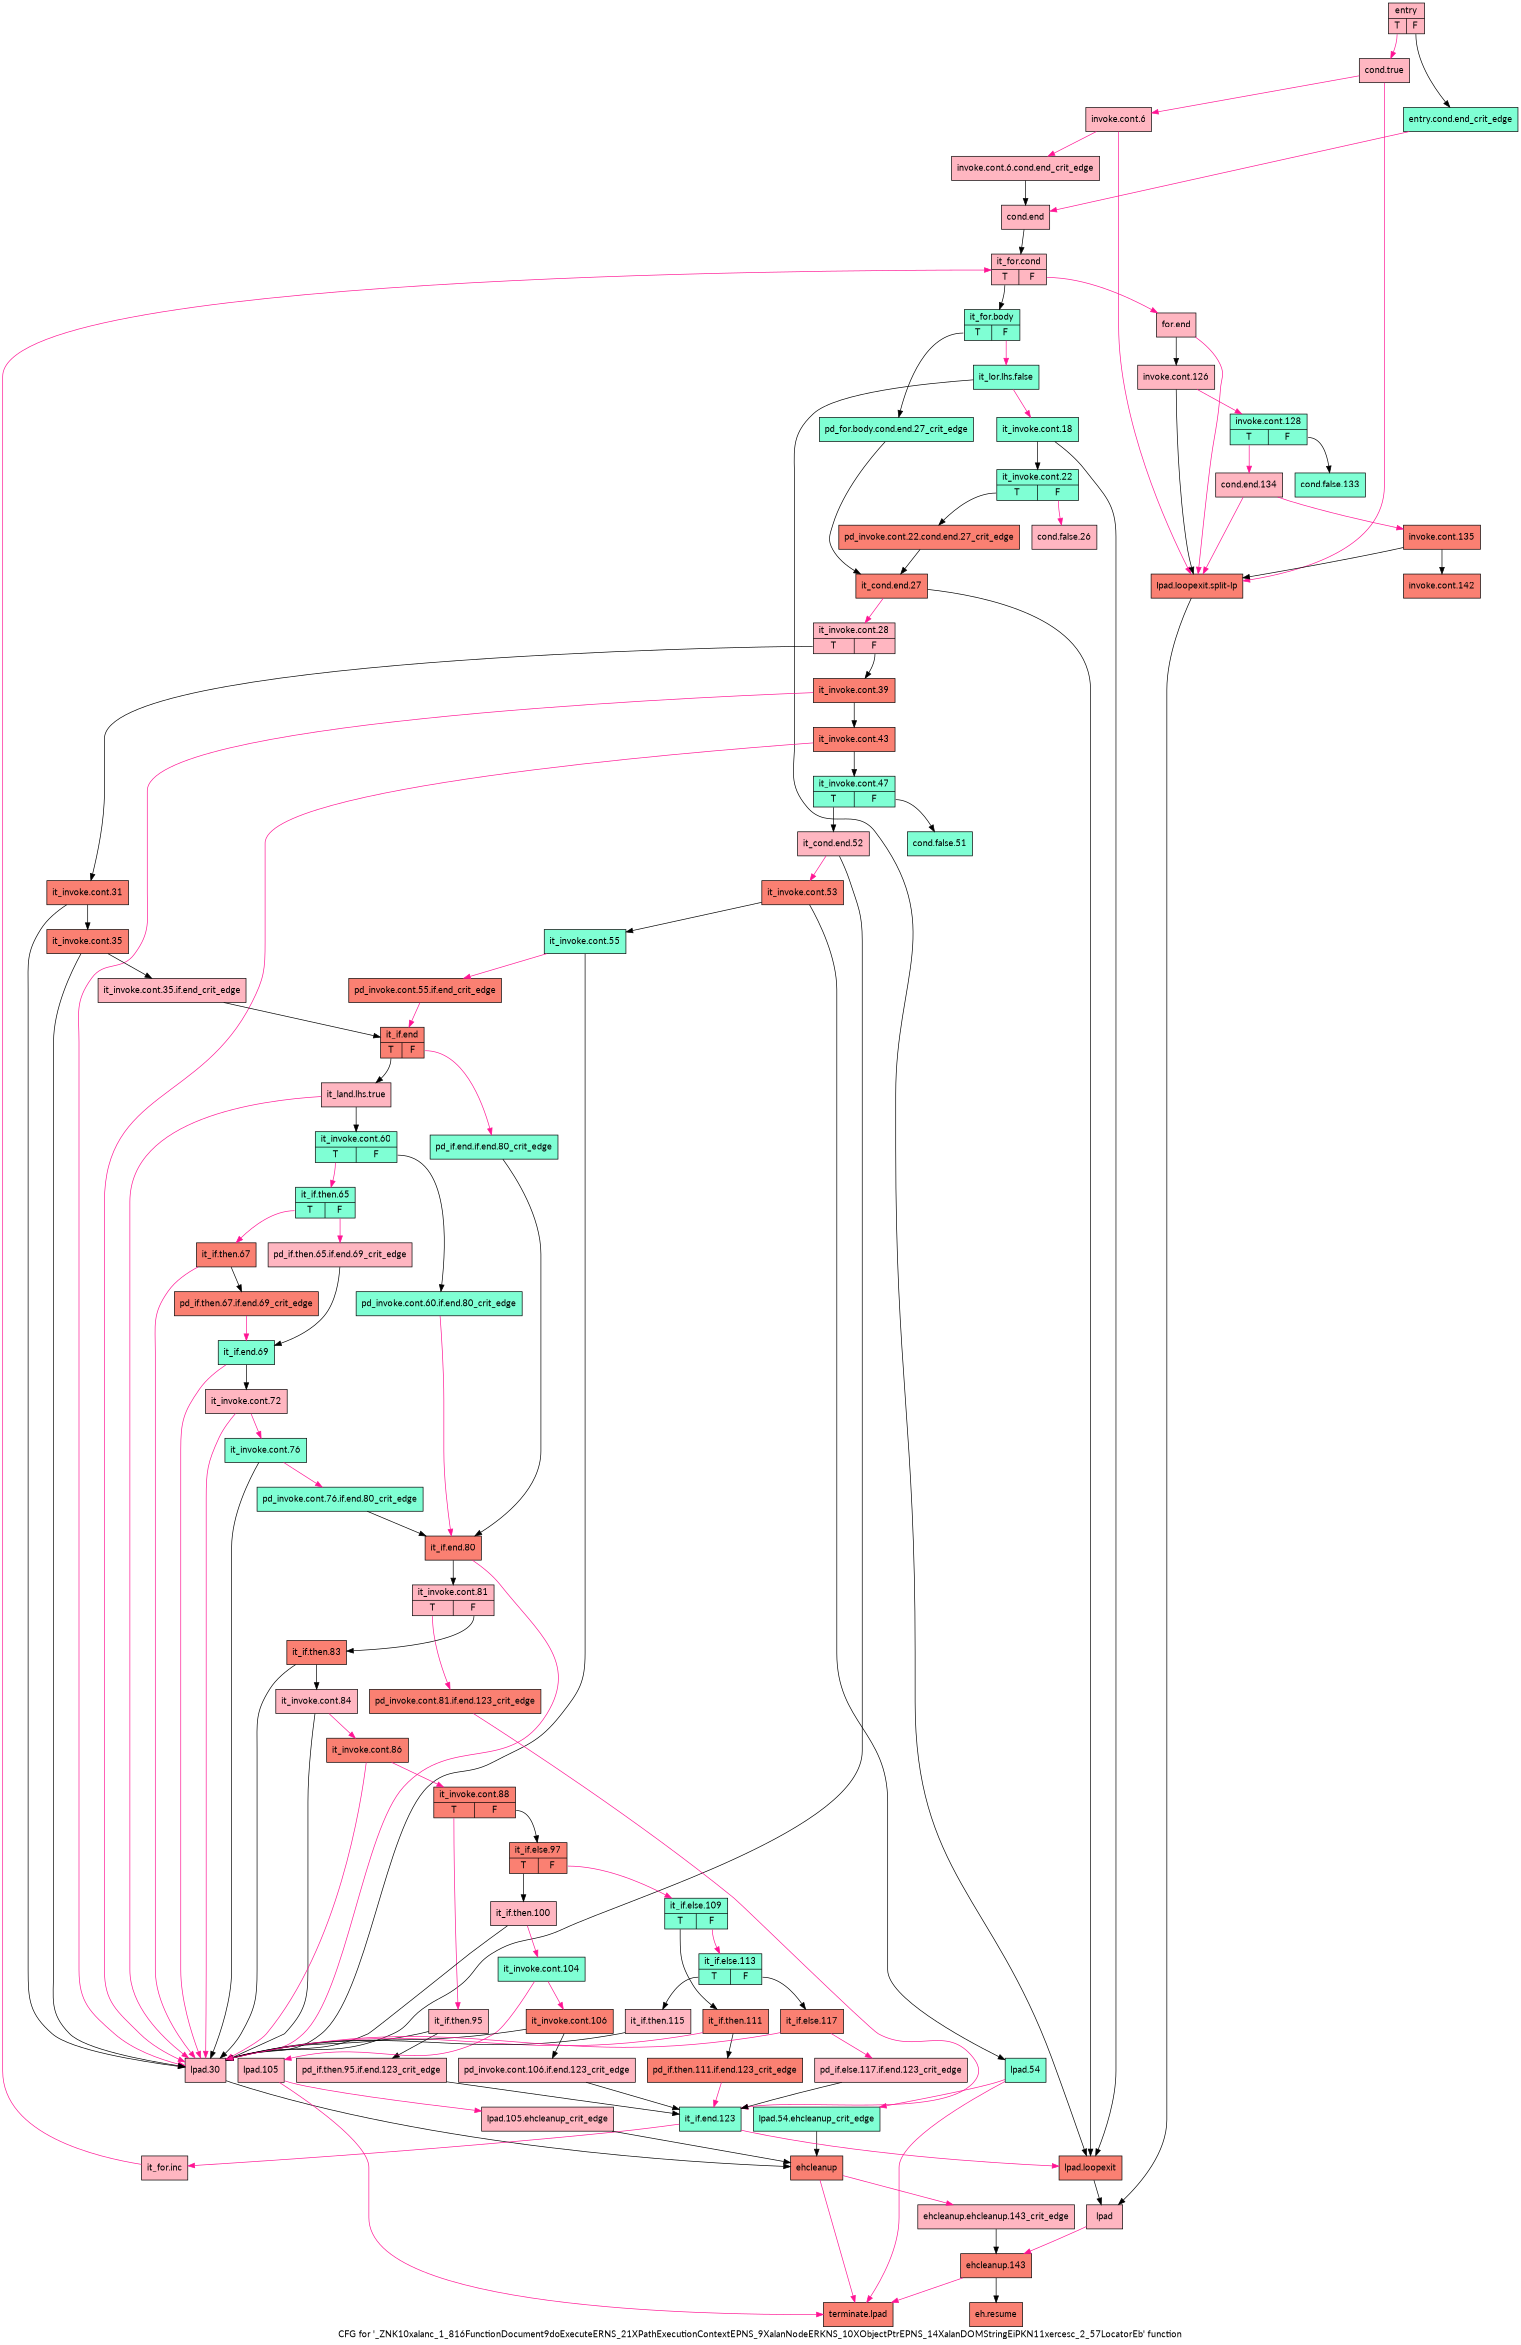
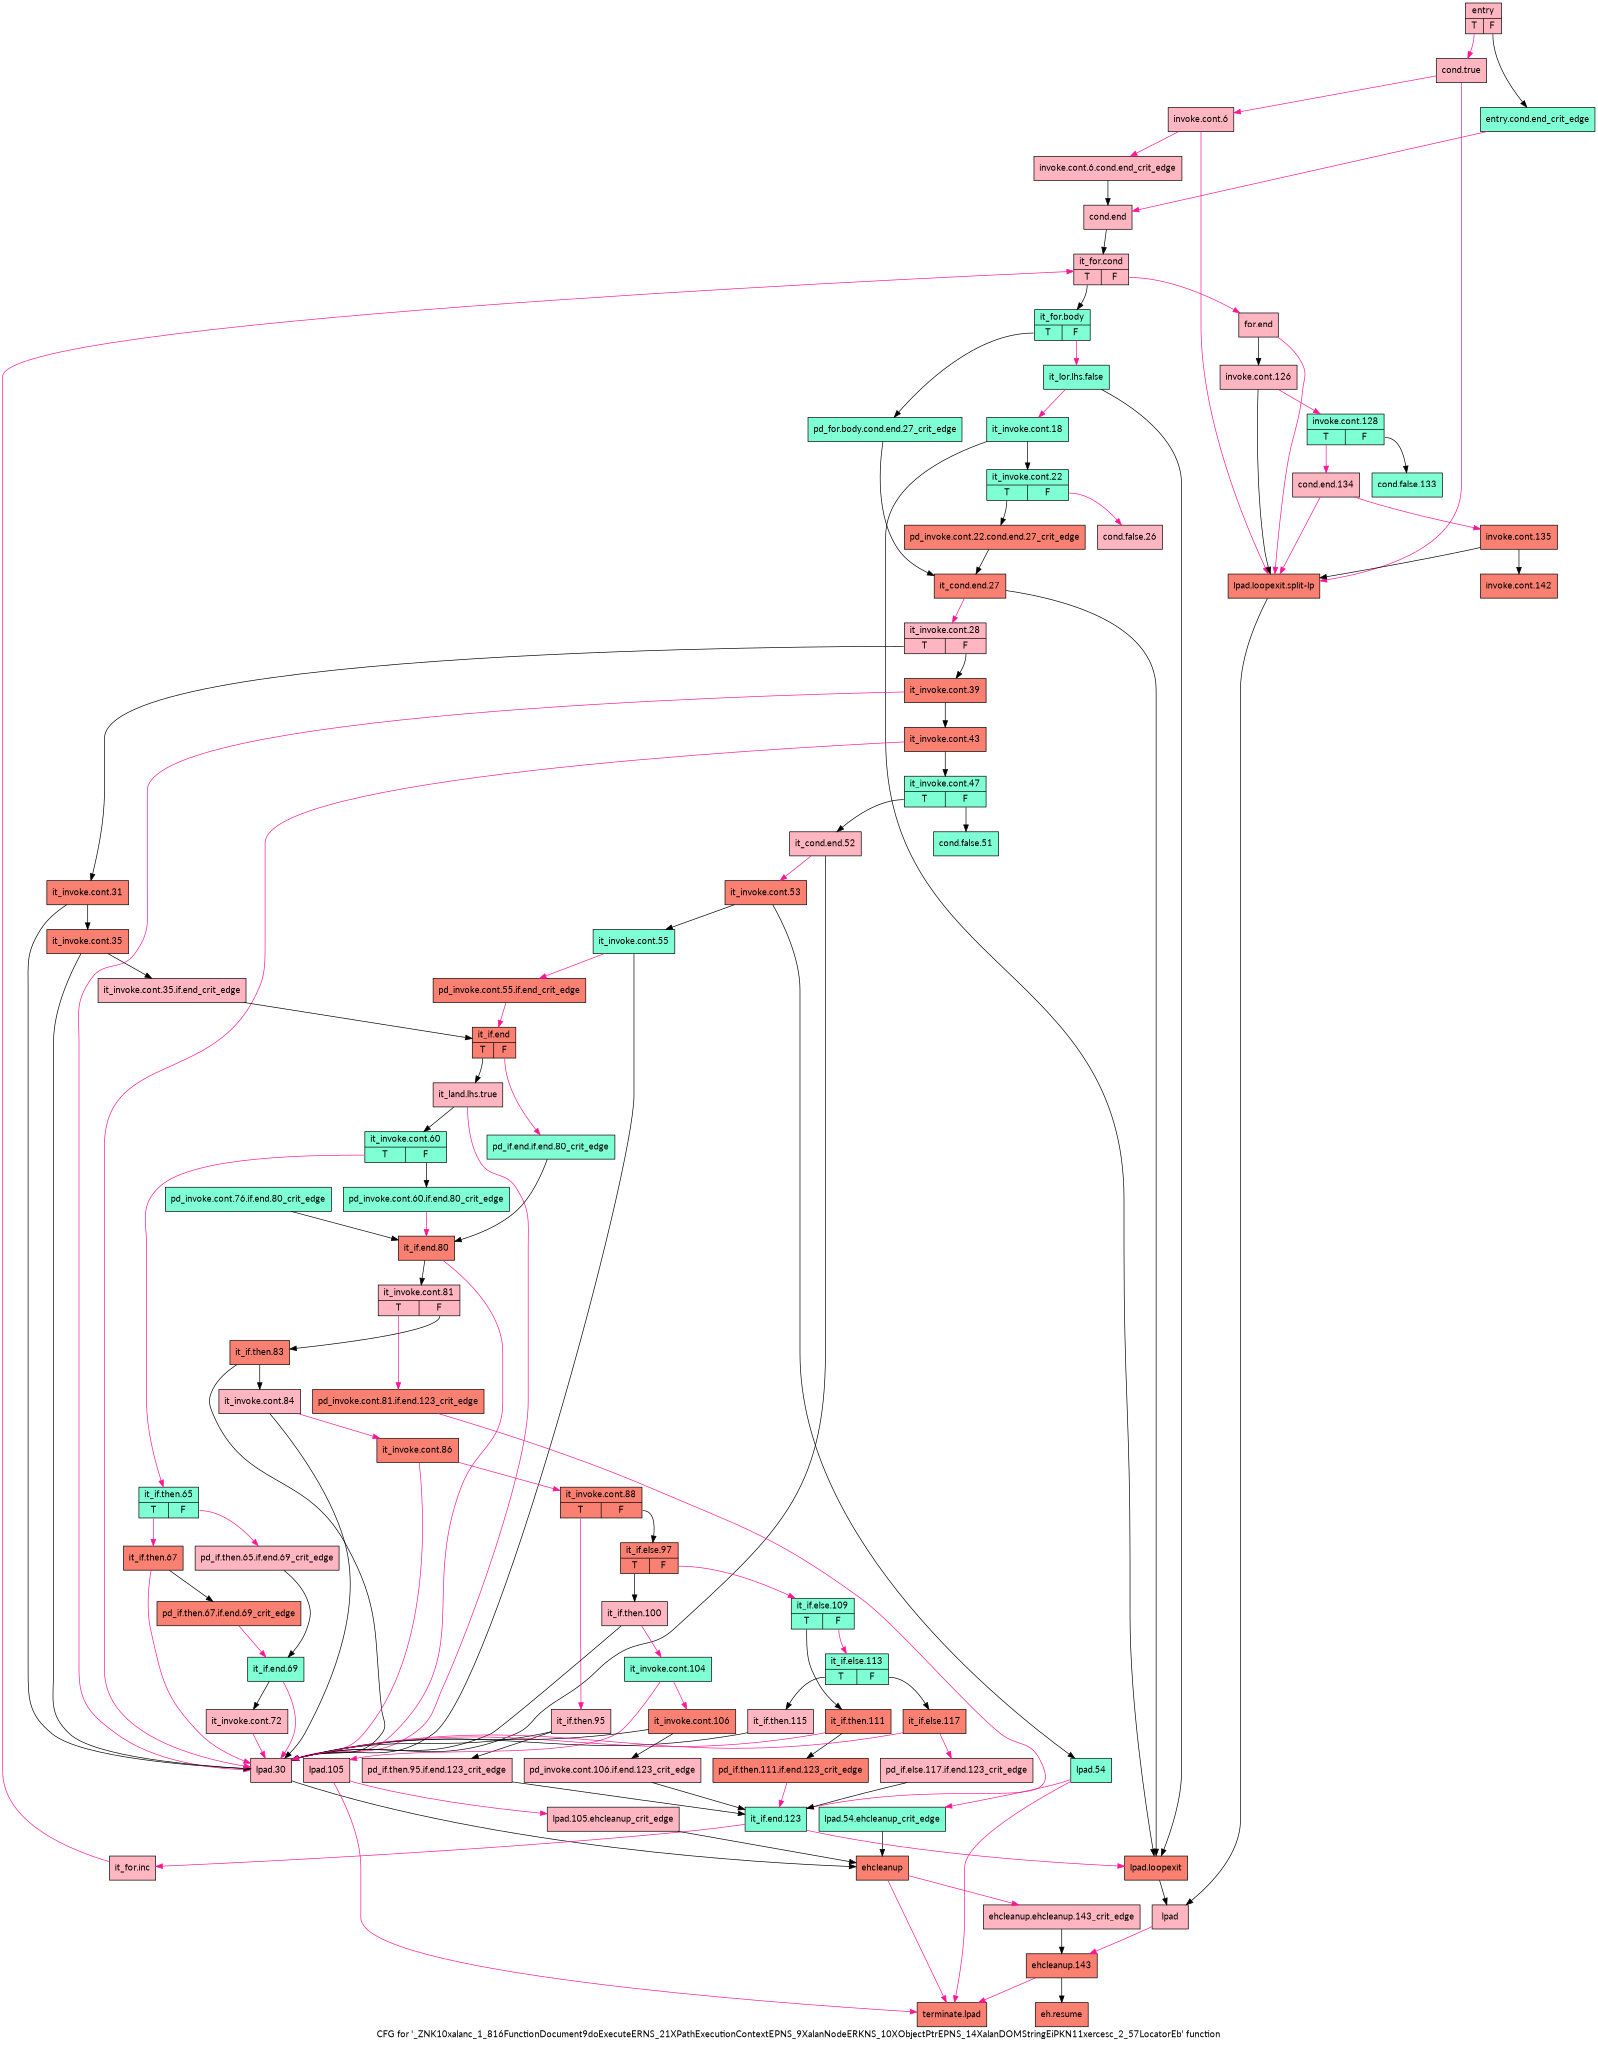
(266, 1450) -> none
